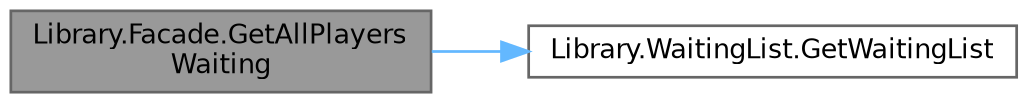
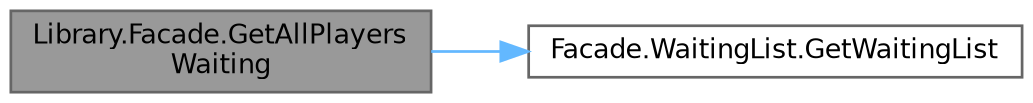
(773, 52) -> (775, 52)
